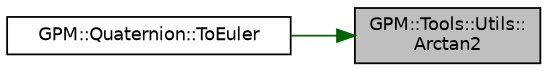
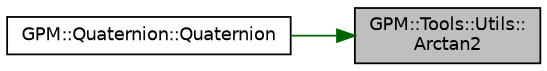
(149, 36) -> (149, 36)
